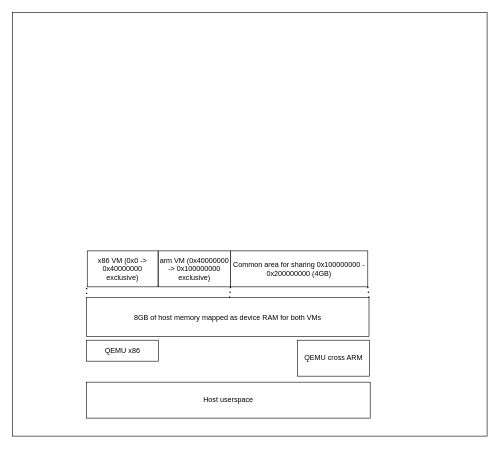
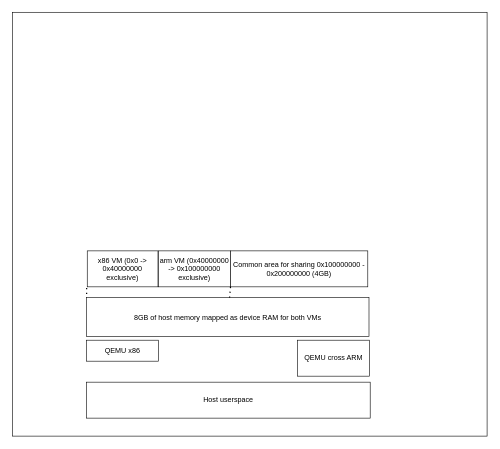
(368, 290) -> none
